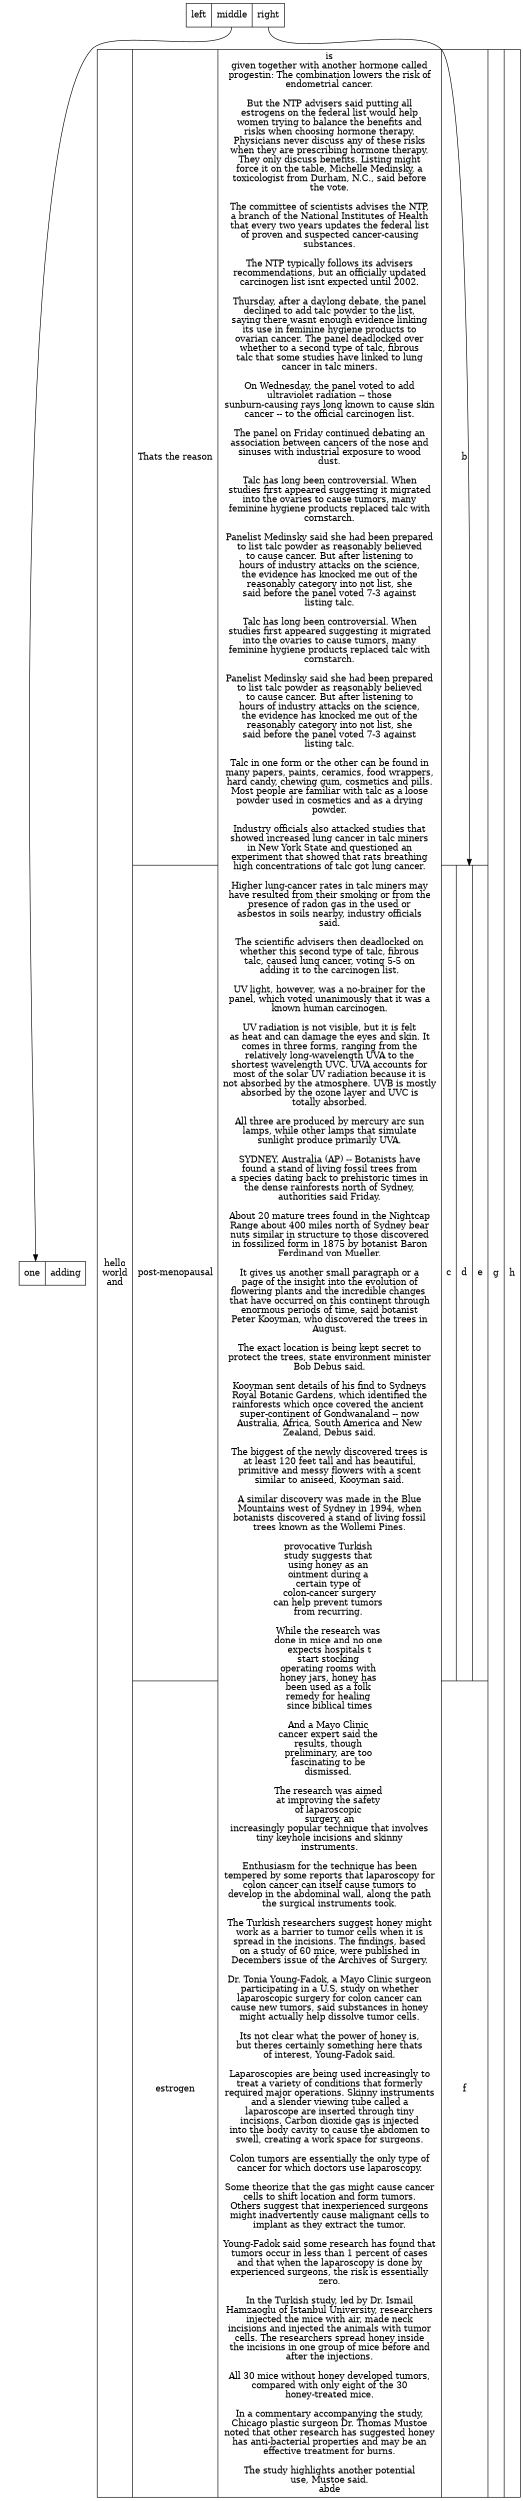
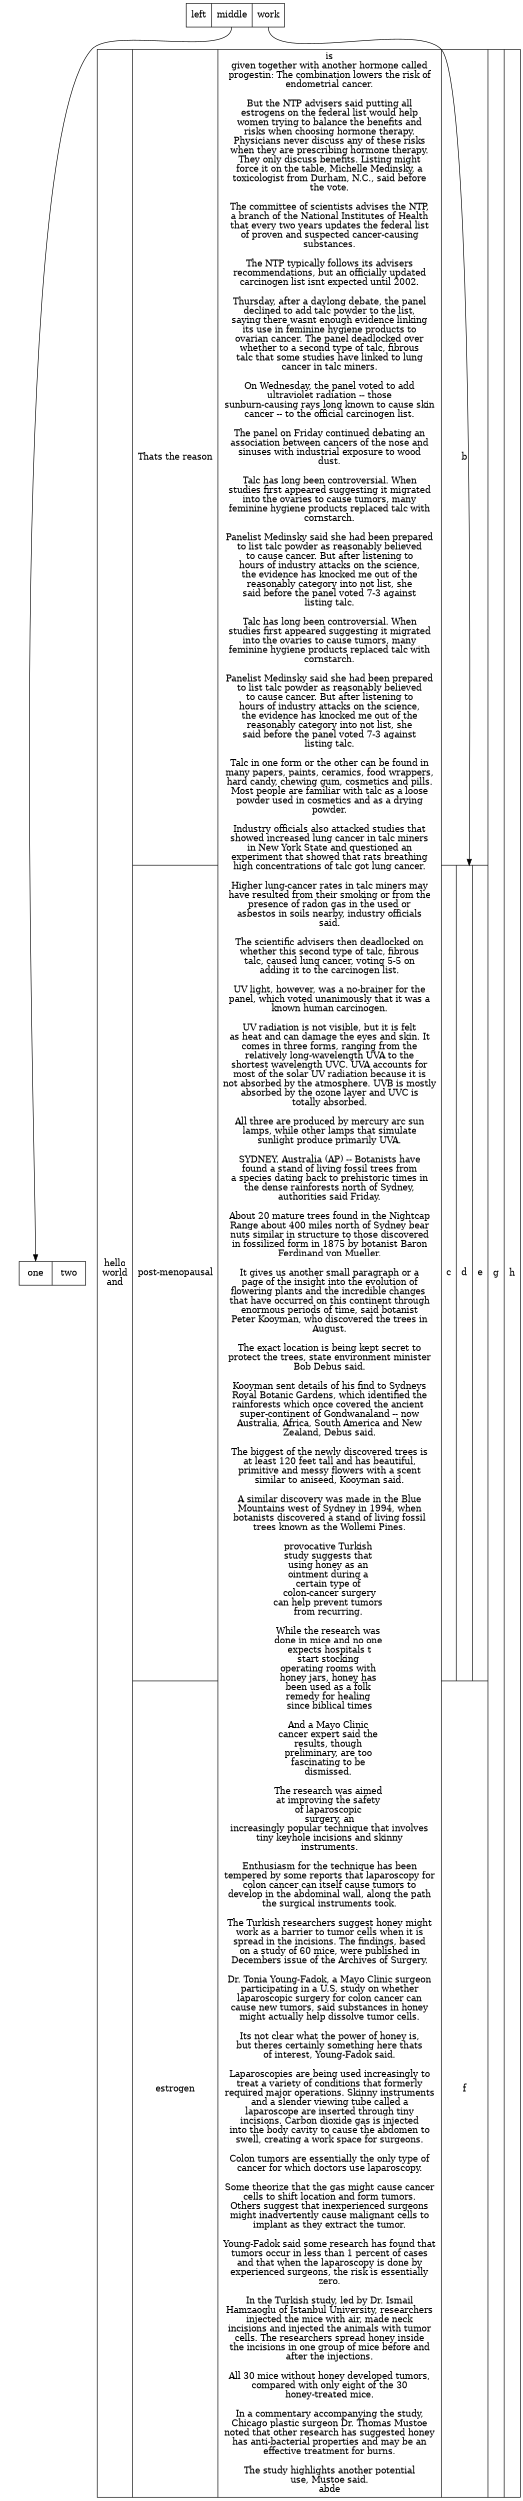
(268, 15) -> (268, 15)
(65, 1273) -> (69, 1273)
